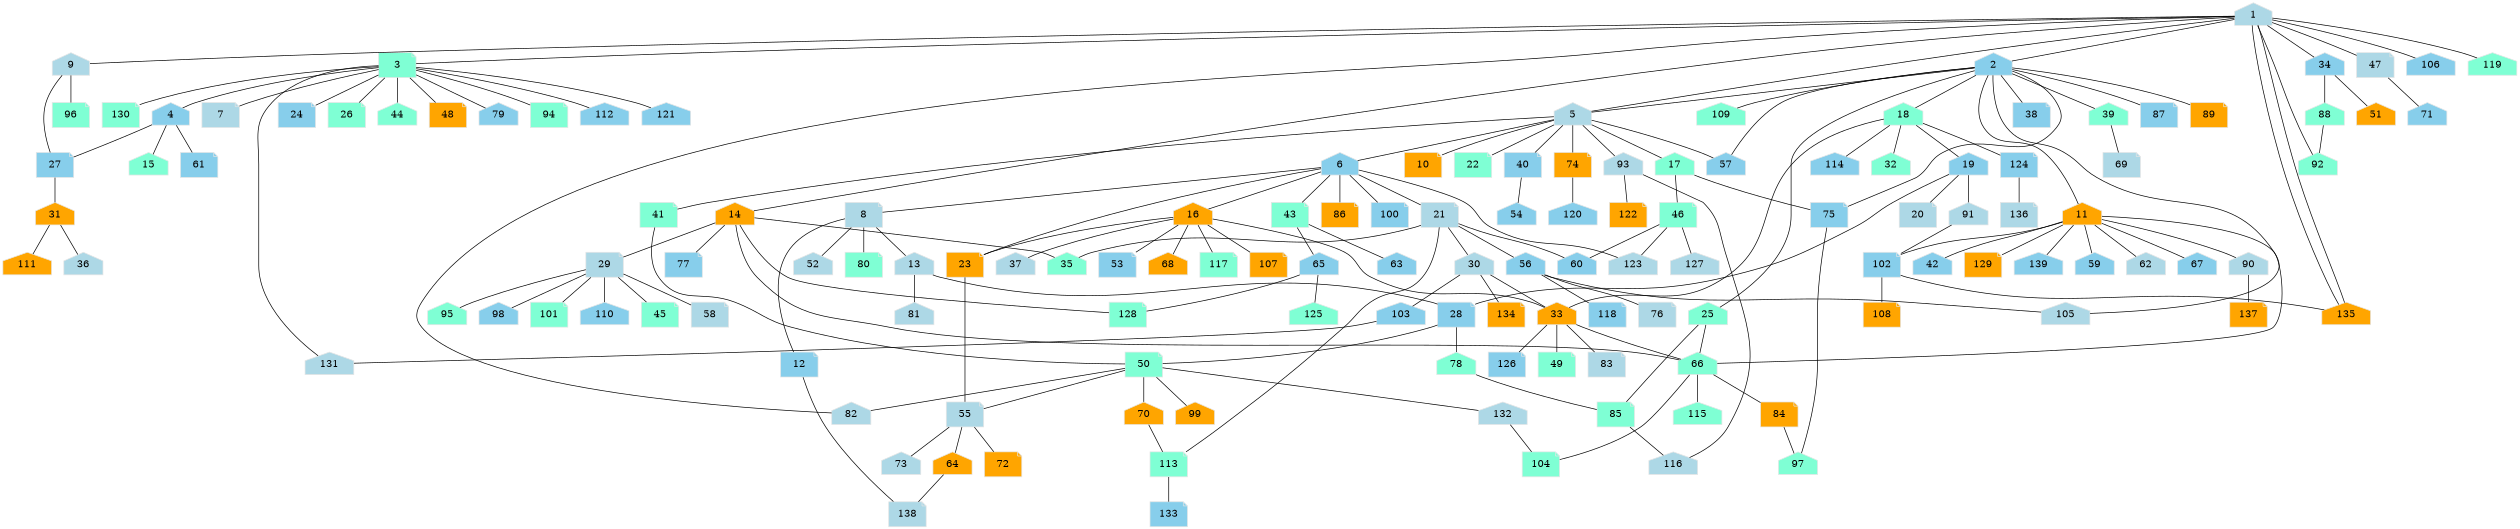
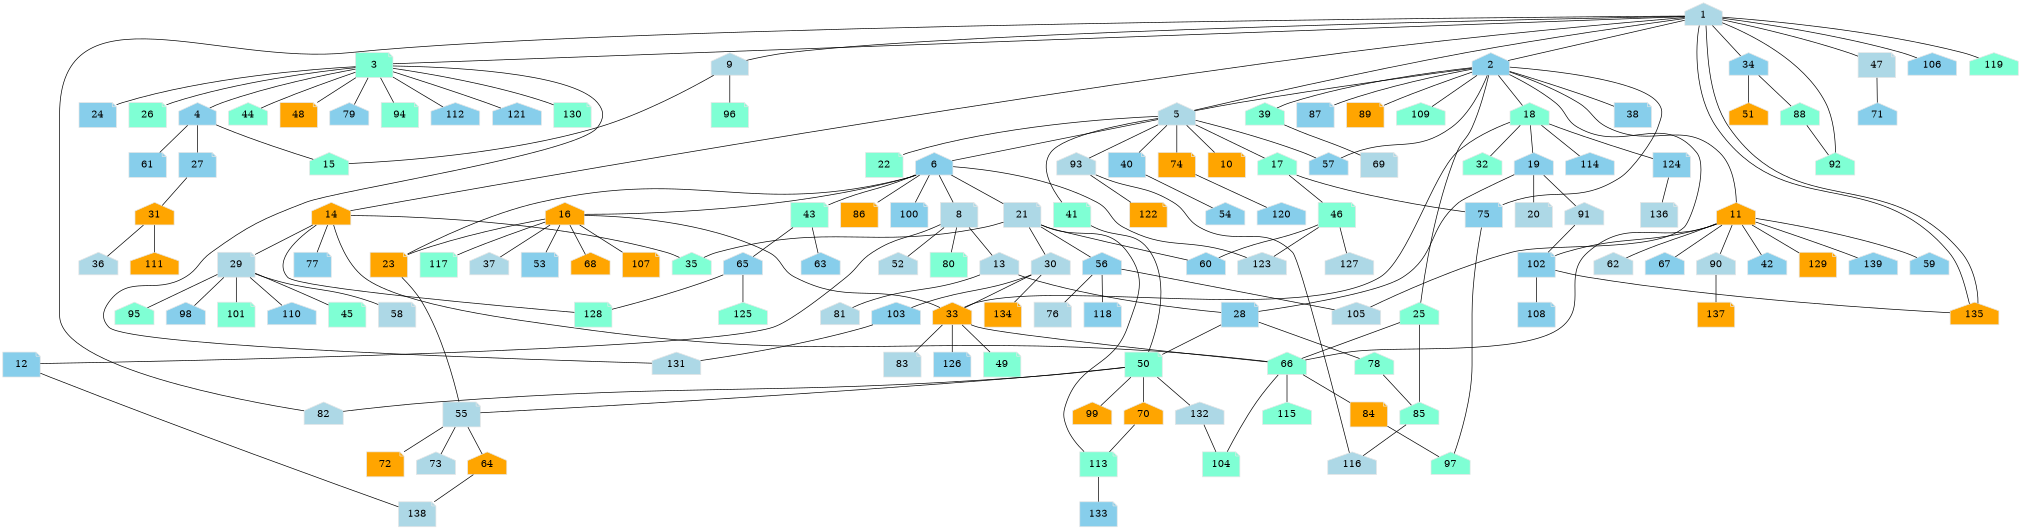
(44, 112) -> (537, 142)
(221, 115) -> none
(1882, 315) -> (1537, 315)
(1616, 414) -> (1419, 414)
